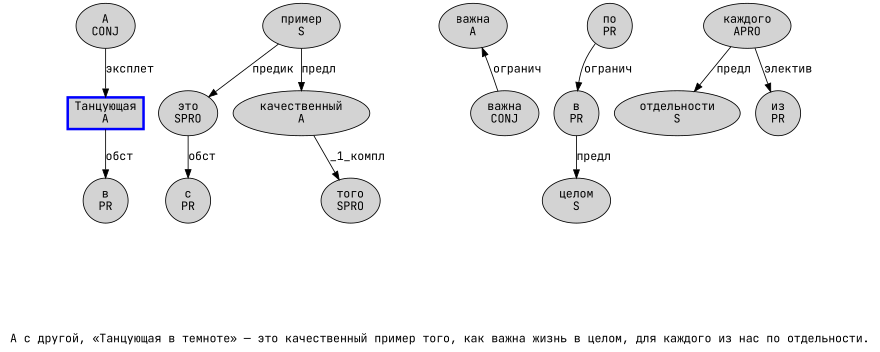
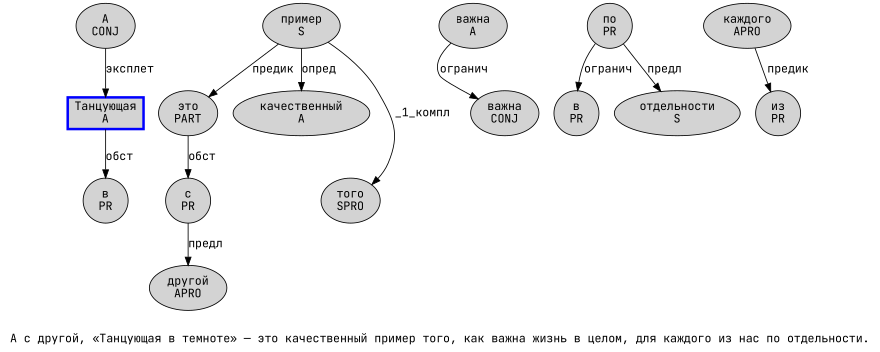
(715, 66) -> (639, 64)
(319, 69) -> (319, 69)
(788, 69) -> (788, 69)
(492, 73) -> (440, 75)
(188, 113) -> (188, 113)
(324, 154) -> (384, 102)
(576, 201) -> none
none -> (188, 288)
